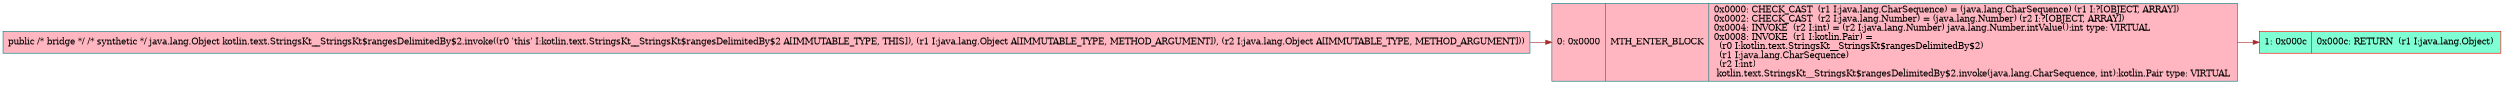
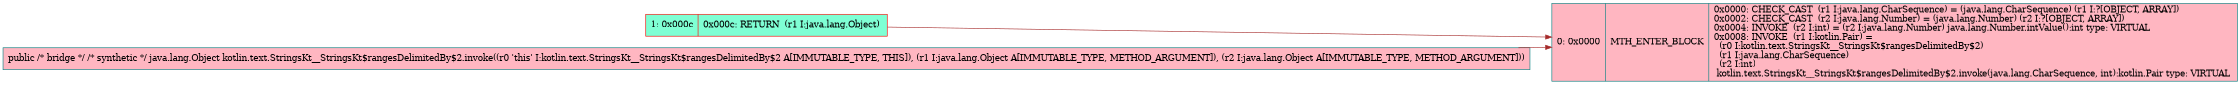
(2245, 42) -> (1217, 32)
